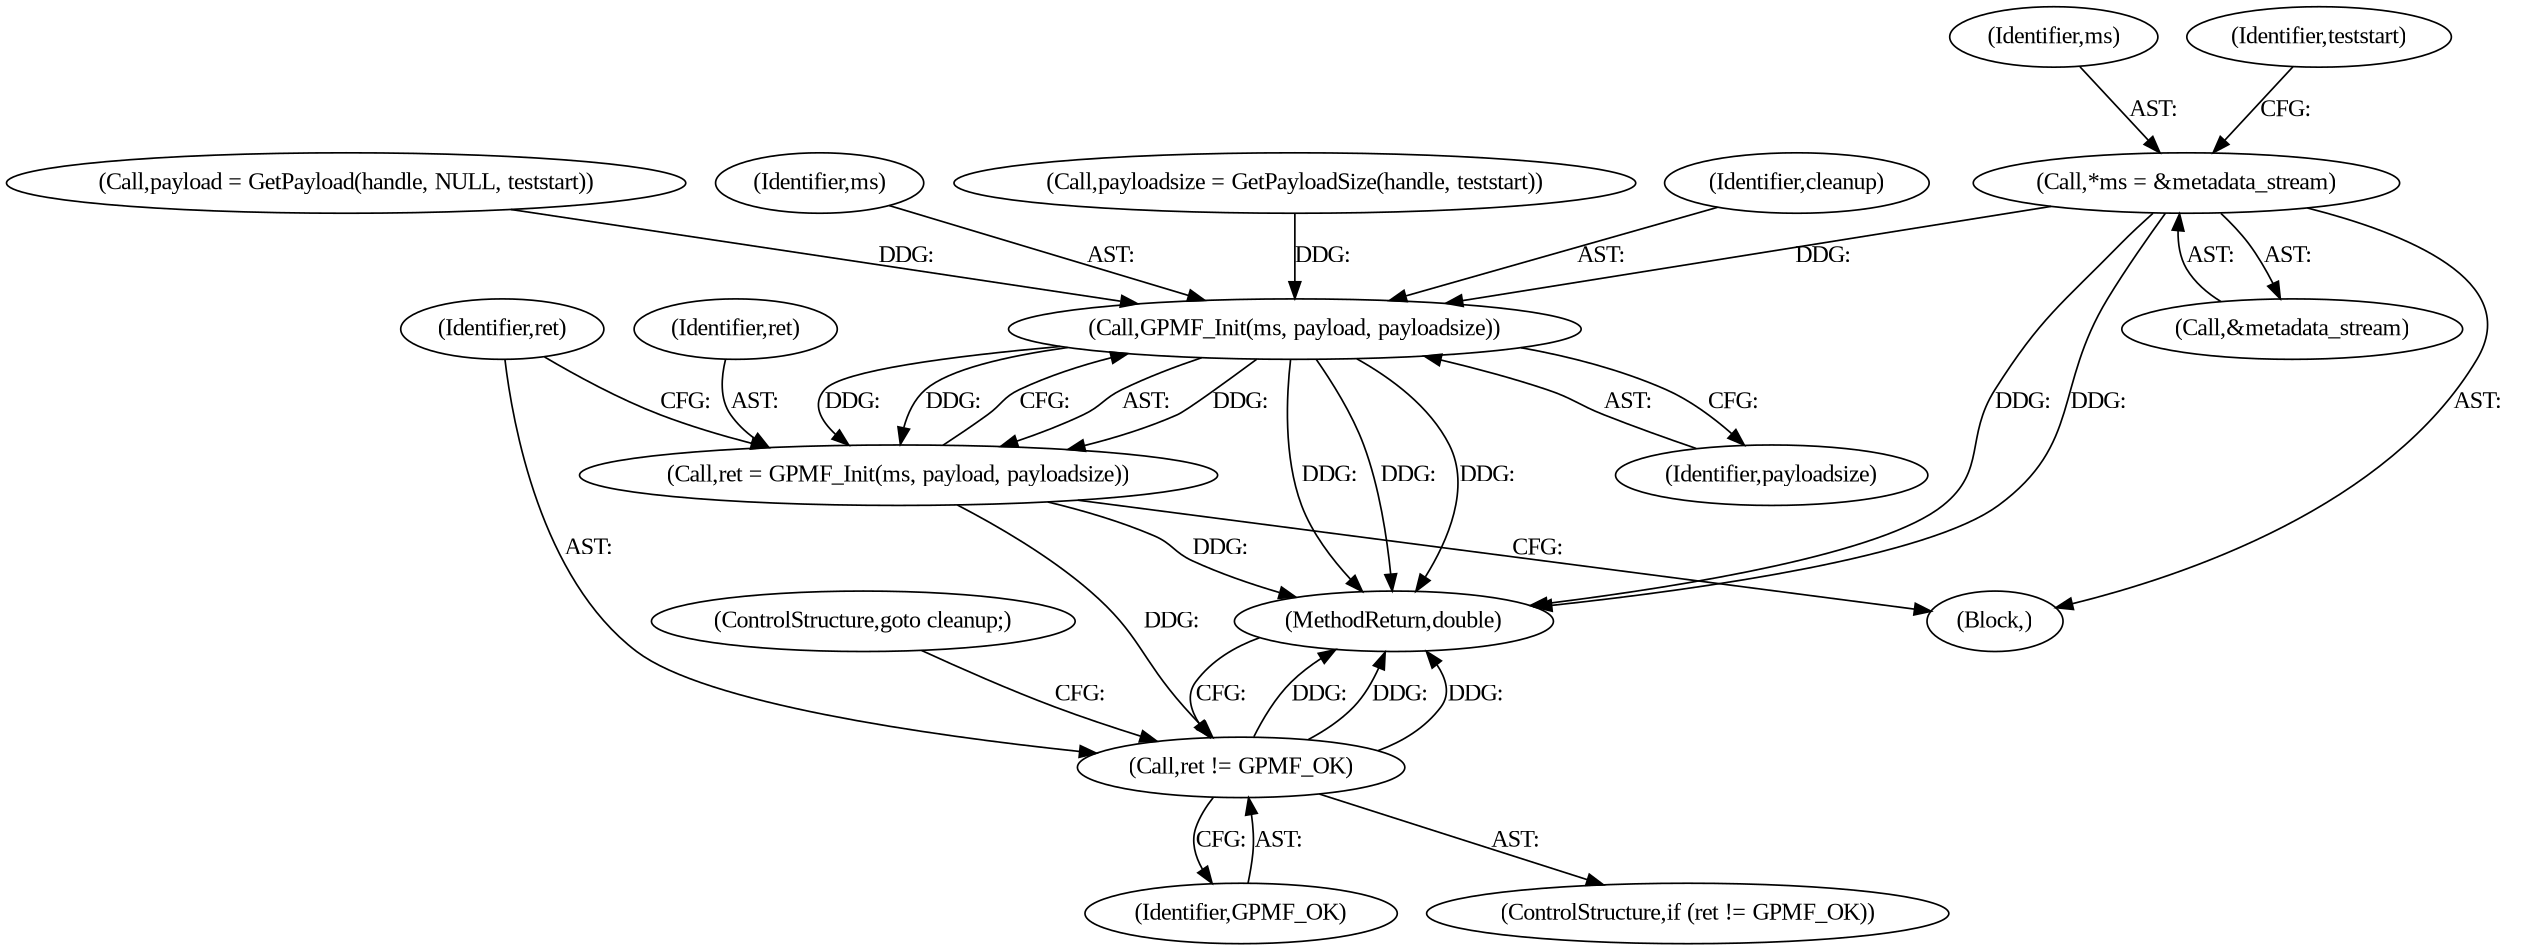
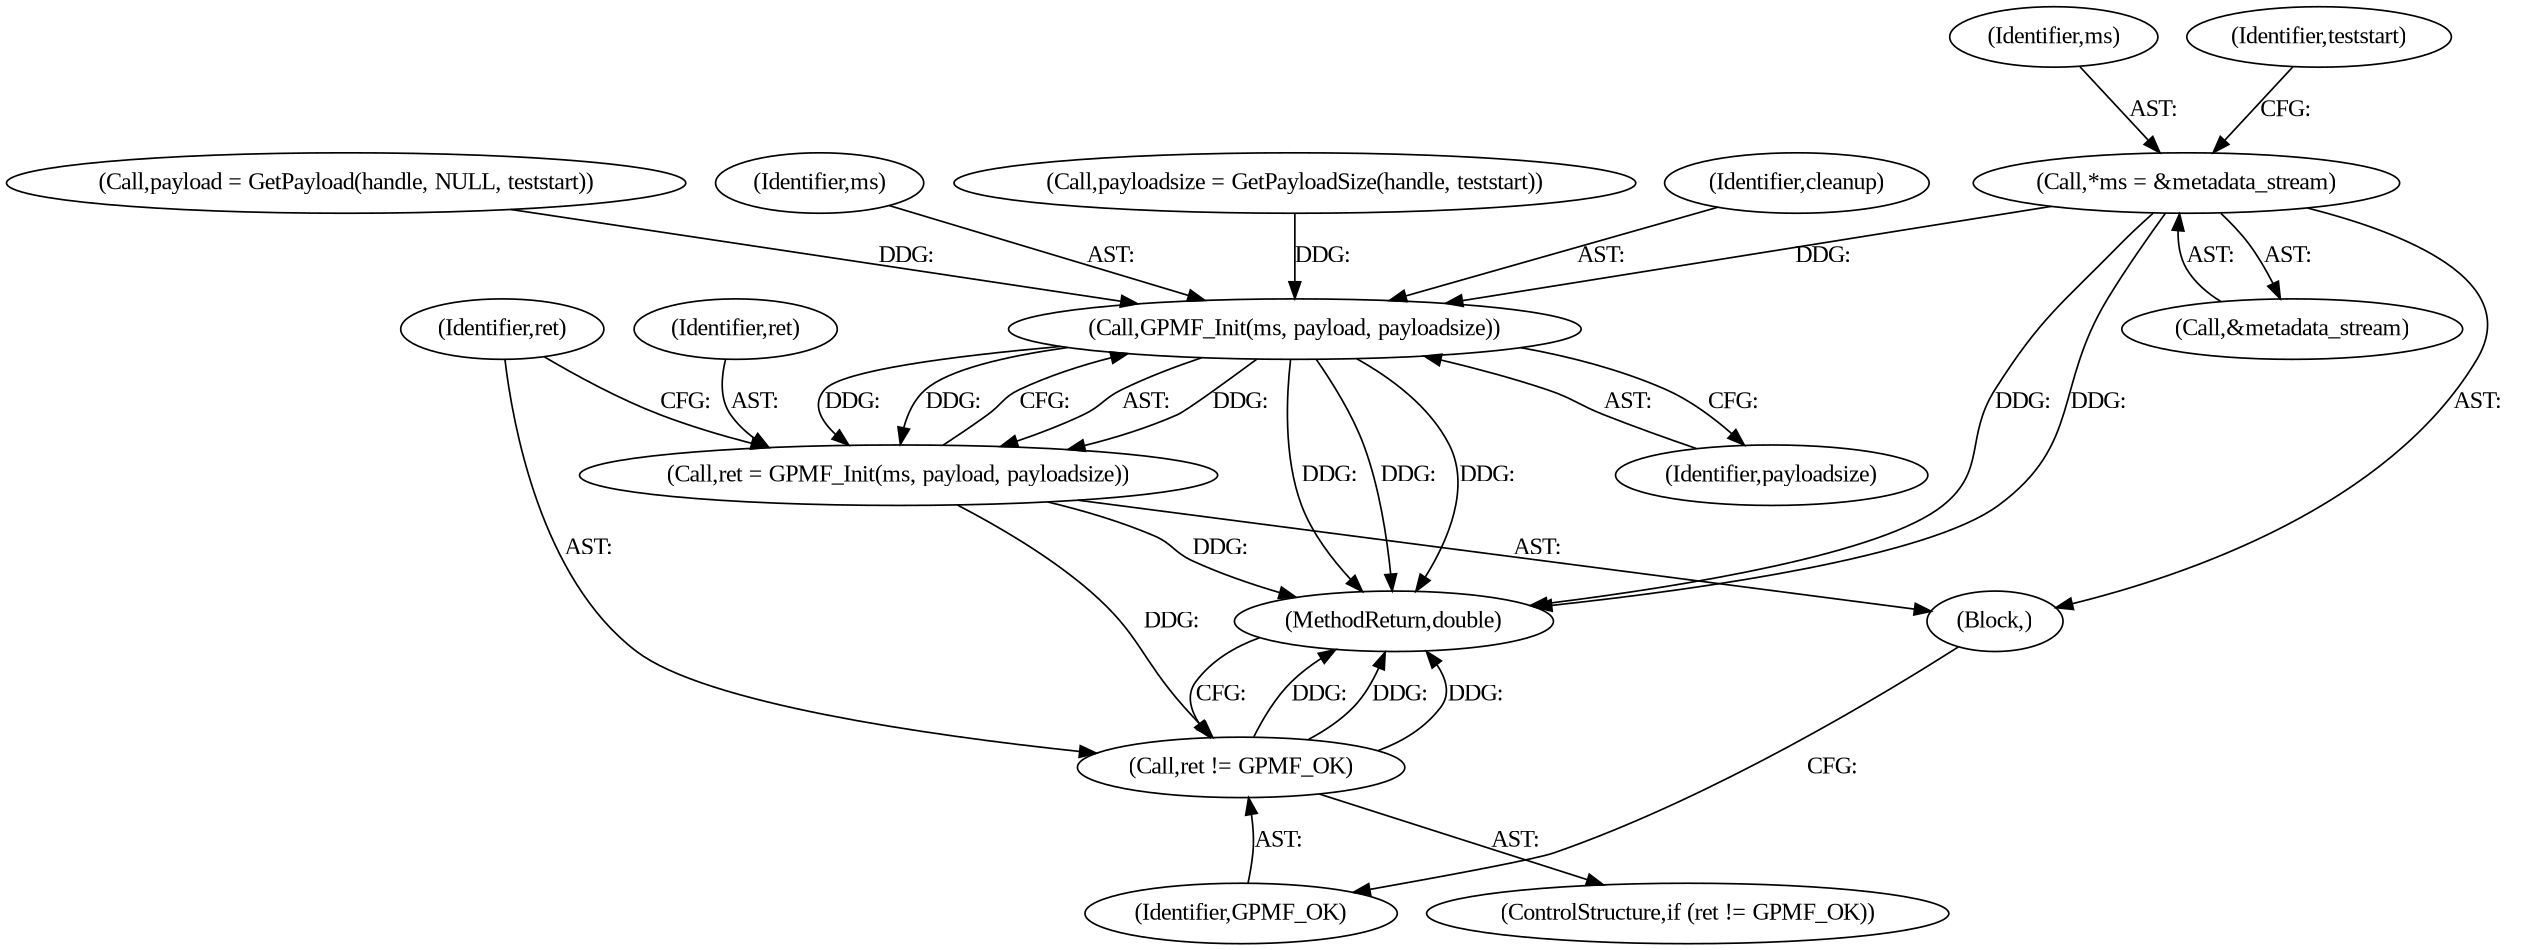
(1541, 548) -> (1541, 548)
(863, 621) -> none
(1195, 832) -> (1678, 802)
